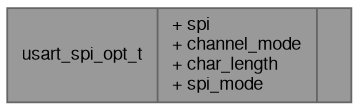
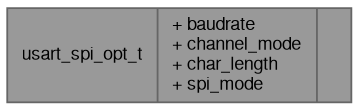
(192, 24) -> (214, 24)
